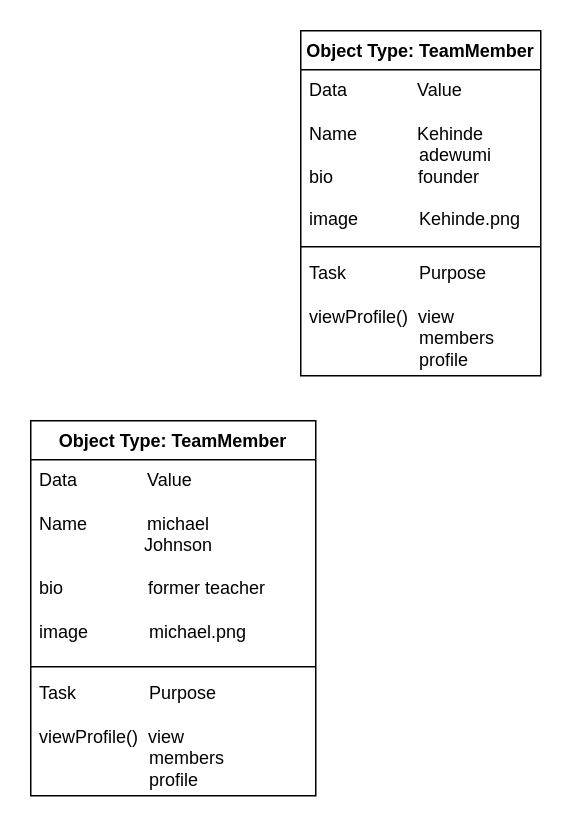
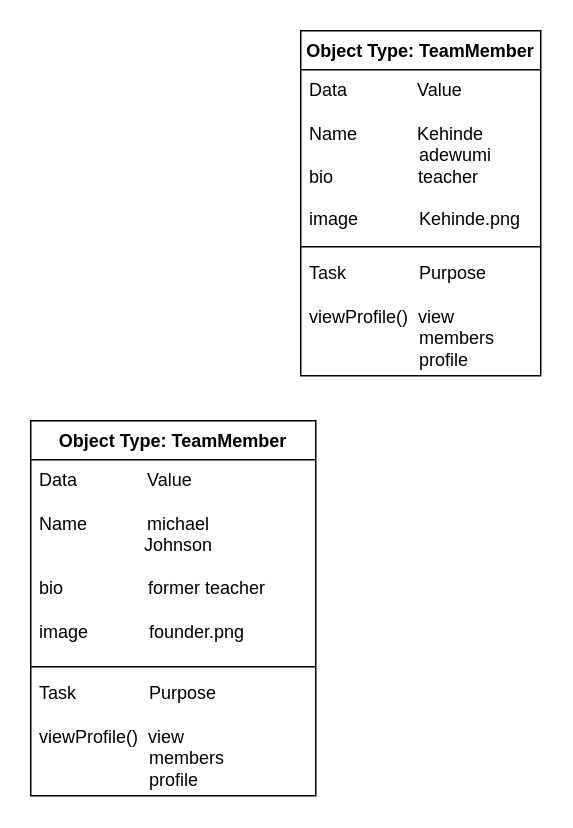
(422, 145) -> (422, 145)
(175, 535) -> (175, 535)
